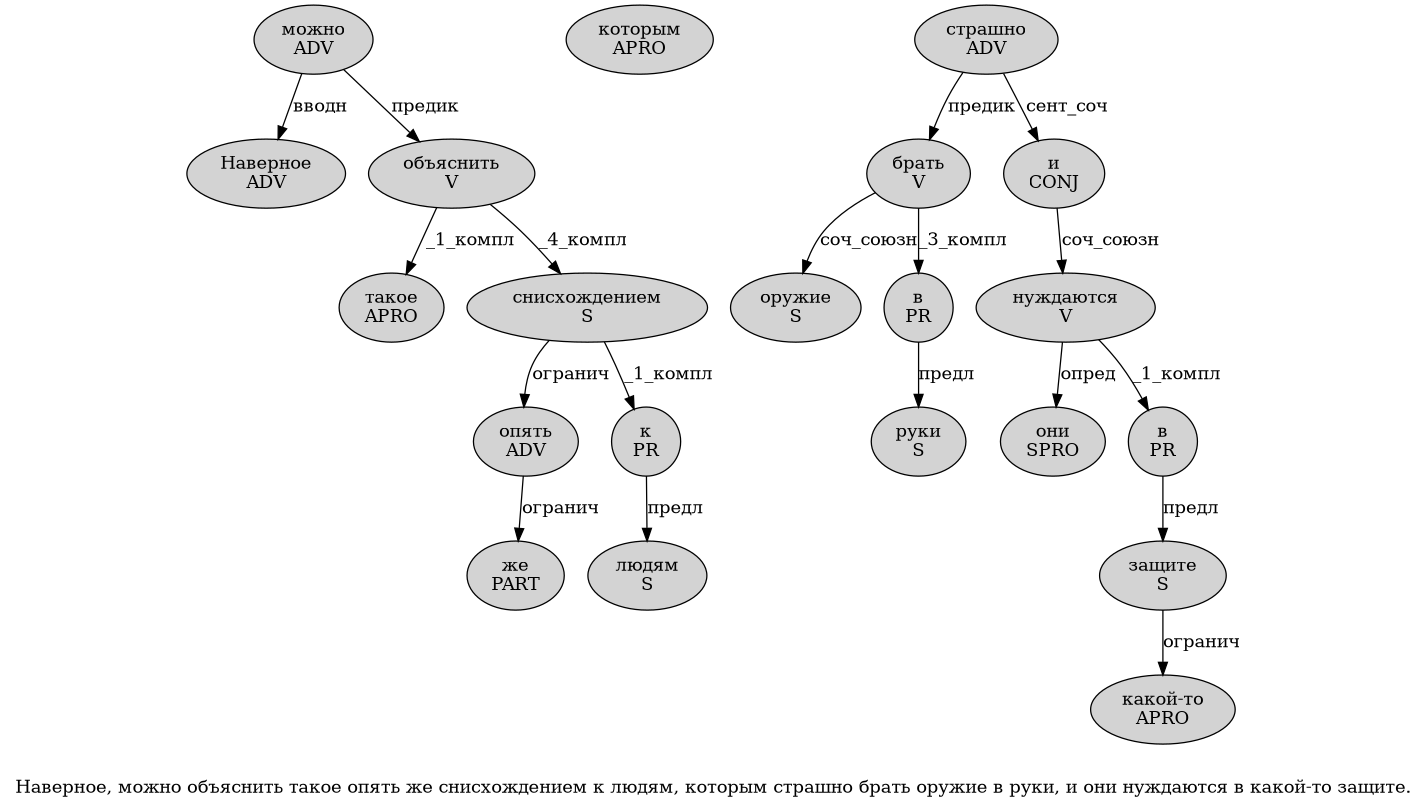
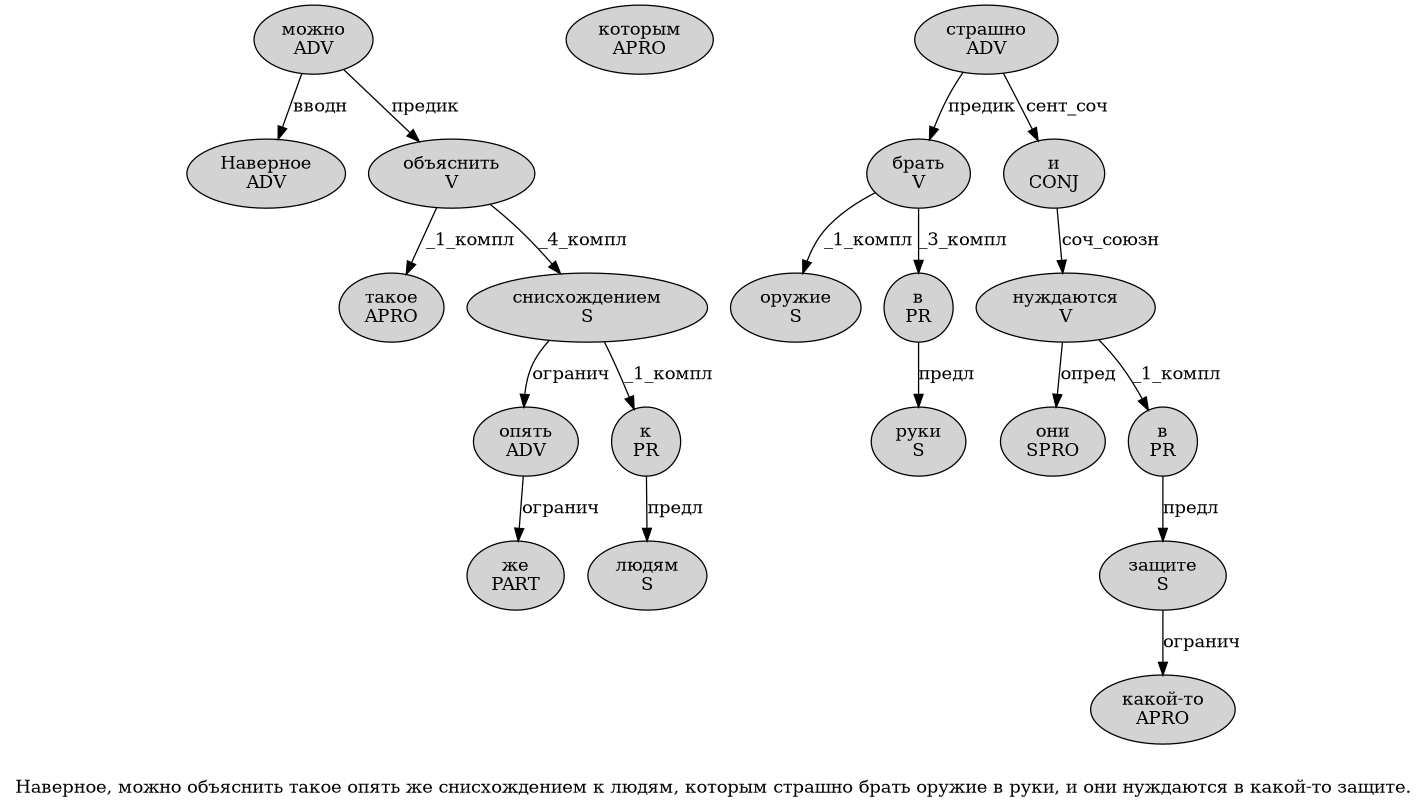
(869, 241) -> (869, 241)
